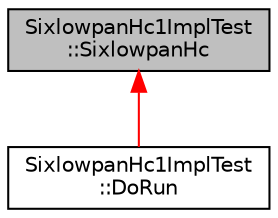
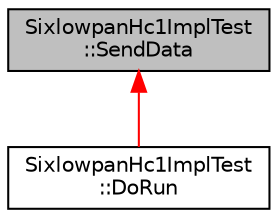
(139, 40) -> (139, 40)
